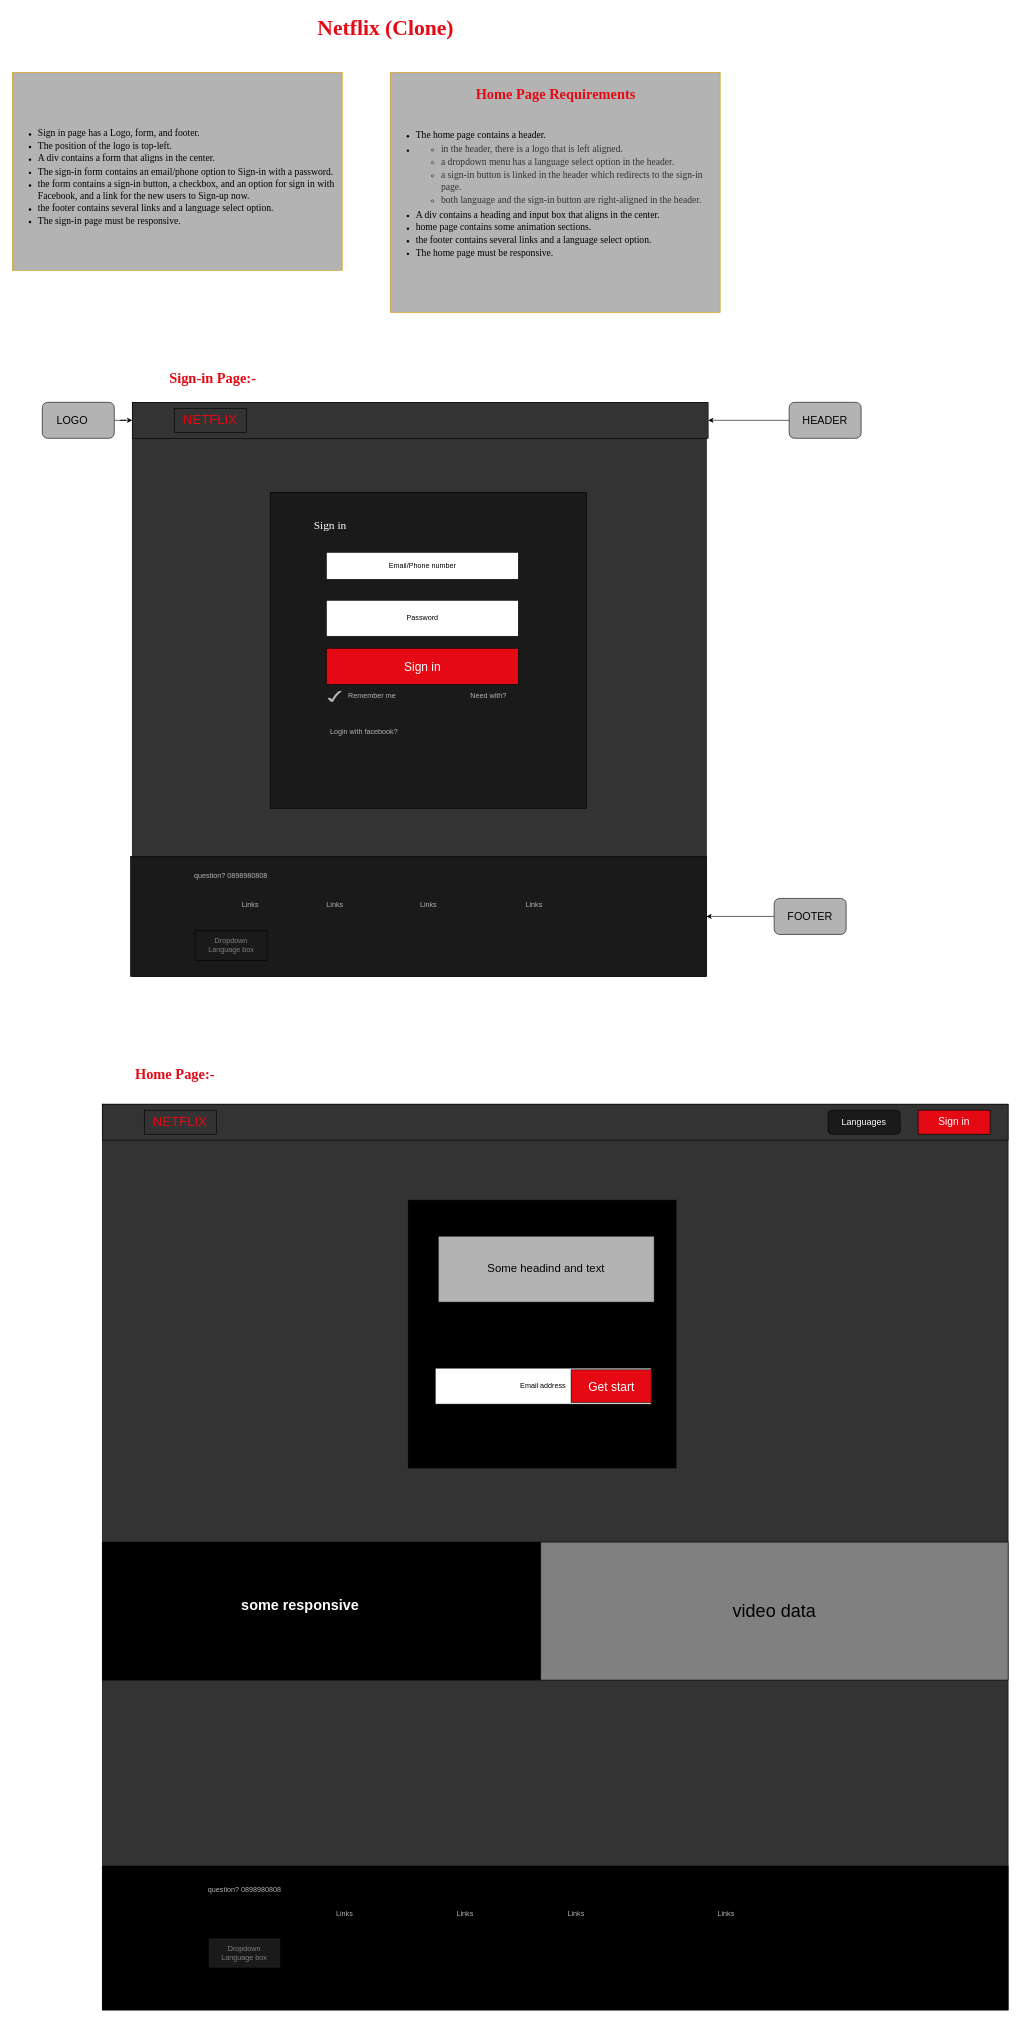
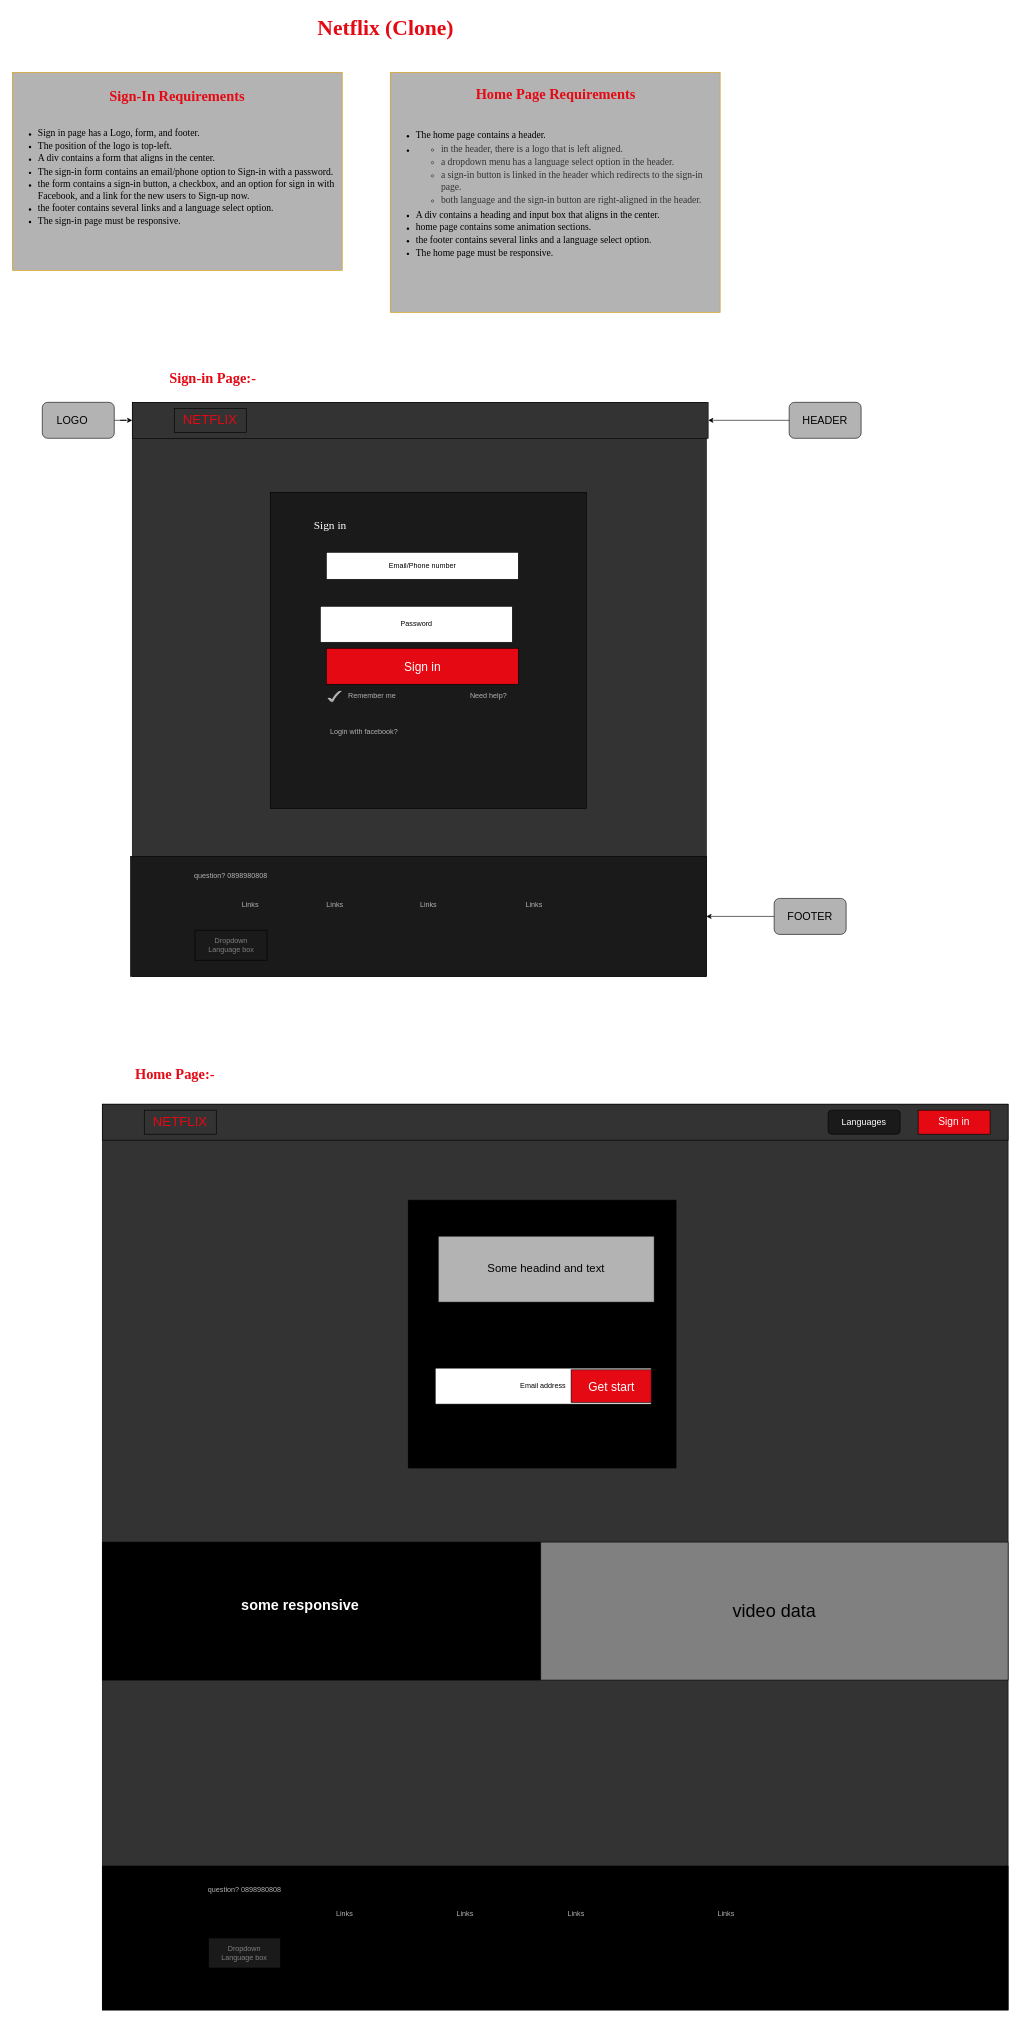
none -> (177, 96)
(422, 618) -> (416, 624)
(489, 696) -> (489, 696)
